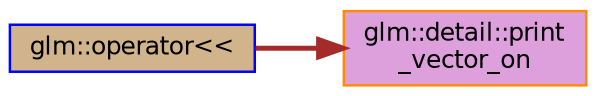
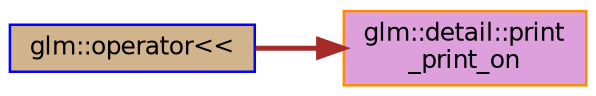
(465, 48) -> (465, 48)
